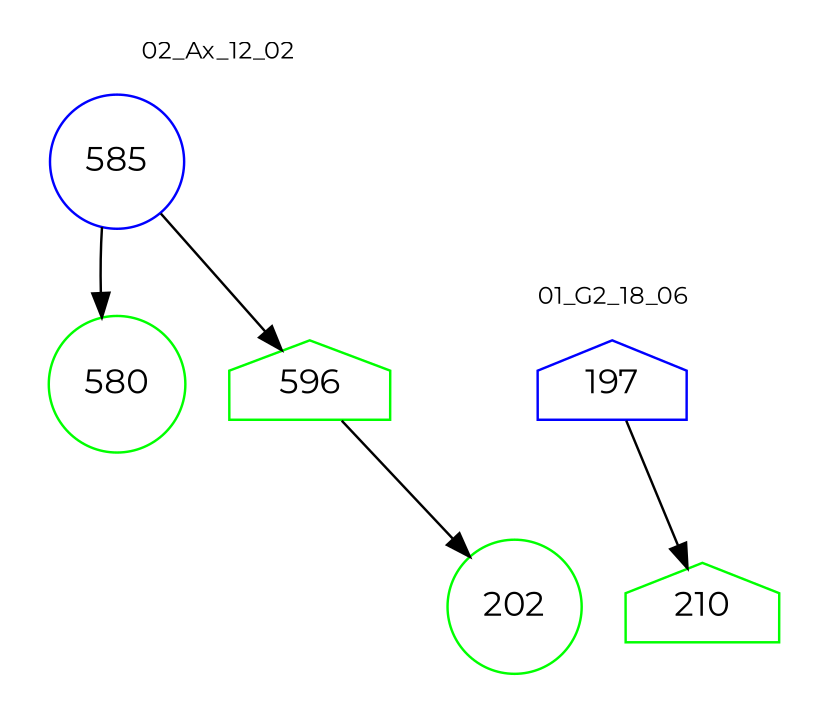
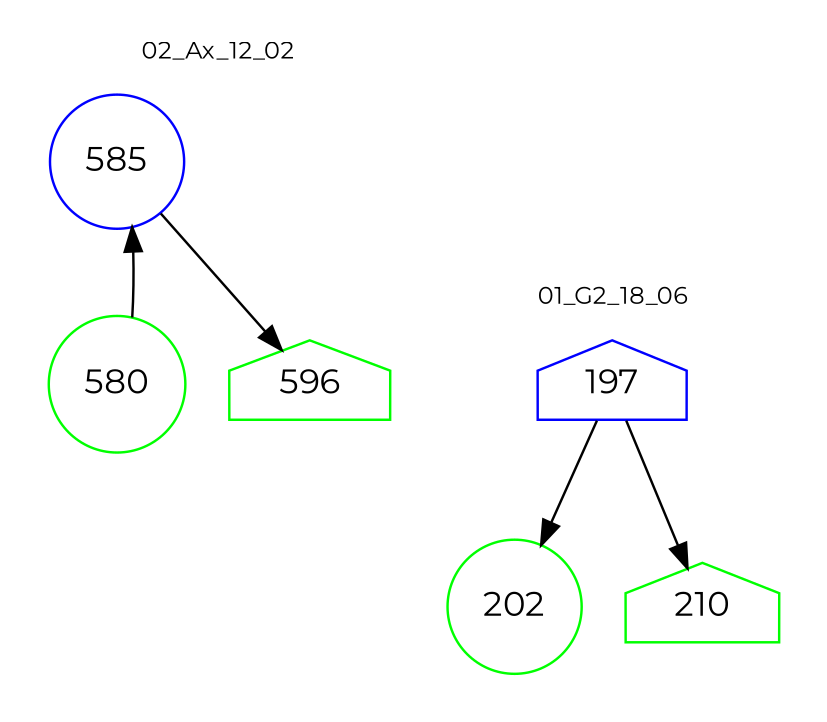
(101, 260) -> (133, 285)
(406, 488) -> (574, 472)
